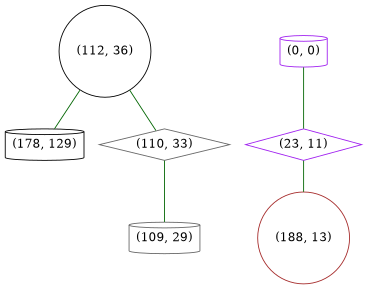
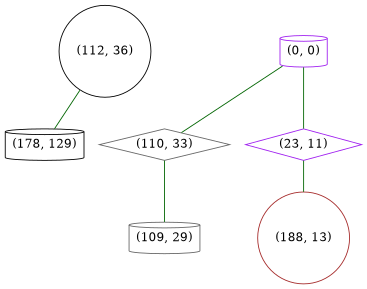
(143, 110) -> (232, 99)
